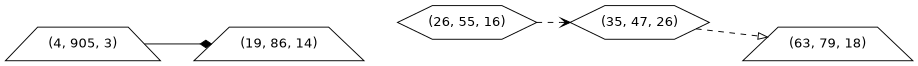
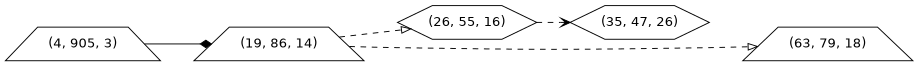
(727, 32) -> (549, 49)
none -> (370, 33)
